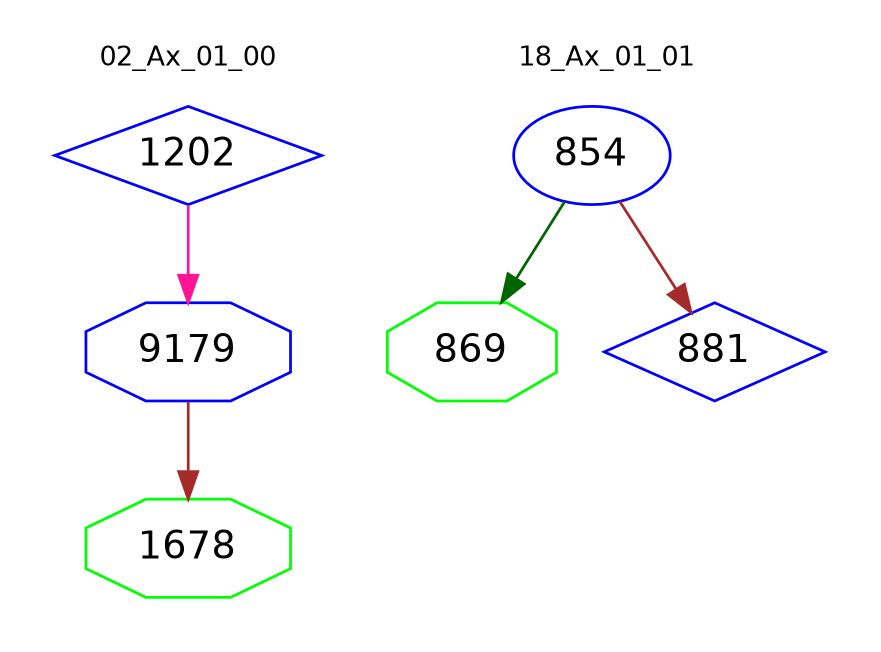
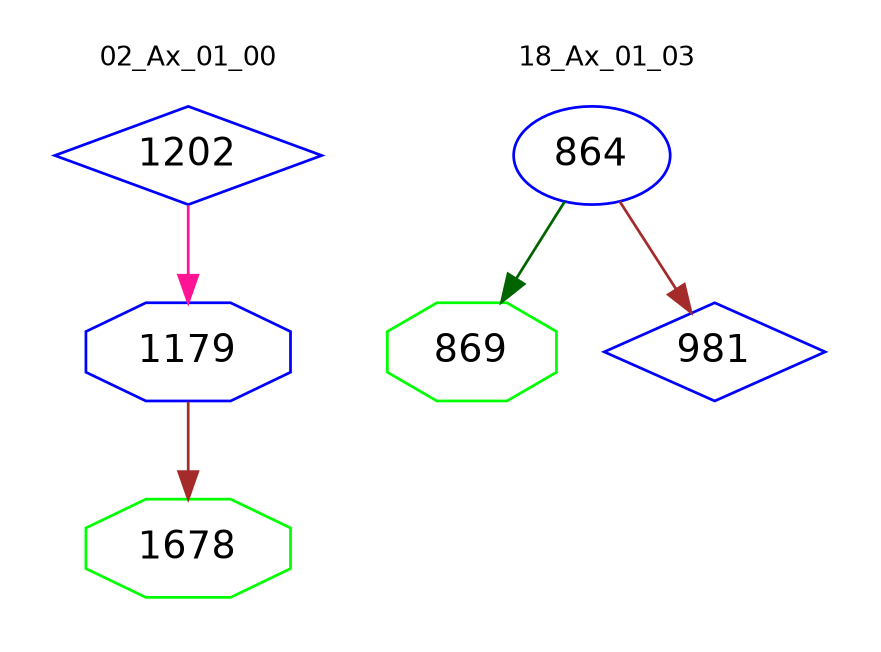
(607, 59) -> (607, 59)
(592, 155) -> (592, 155)
(188, 352) -> (188, 352)
(715, 352) -> (715, 352)
